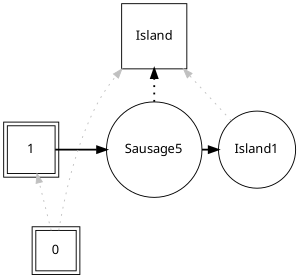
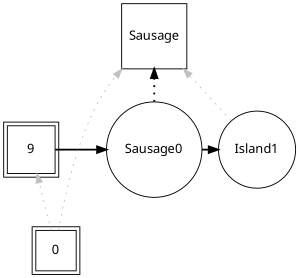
(154, 36) -> (154, 36)
(31, 150) -> (31, 150)
(154, 150) -> (154, 150)
